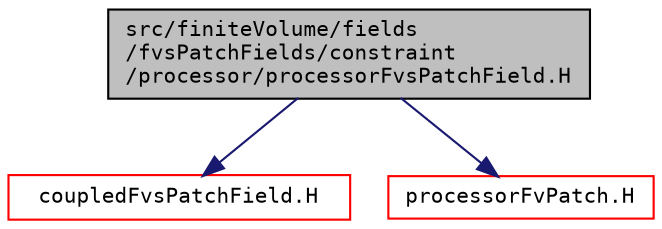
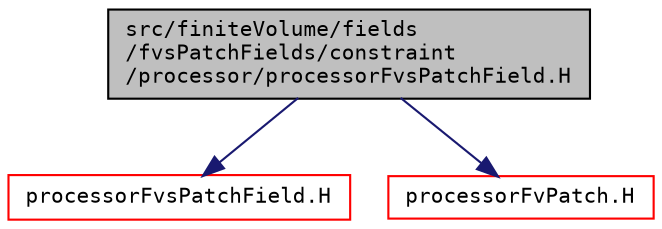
(179, 197) -> (179, 197)
